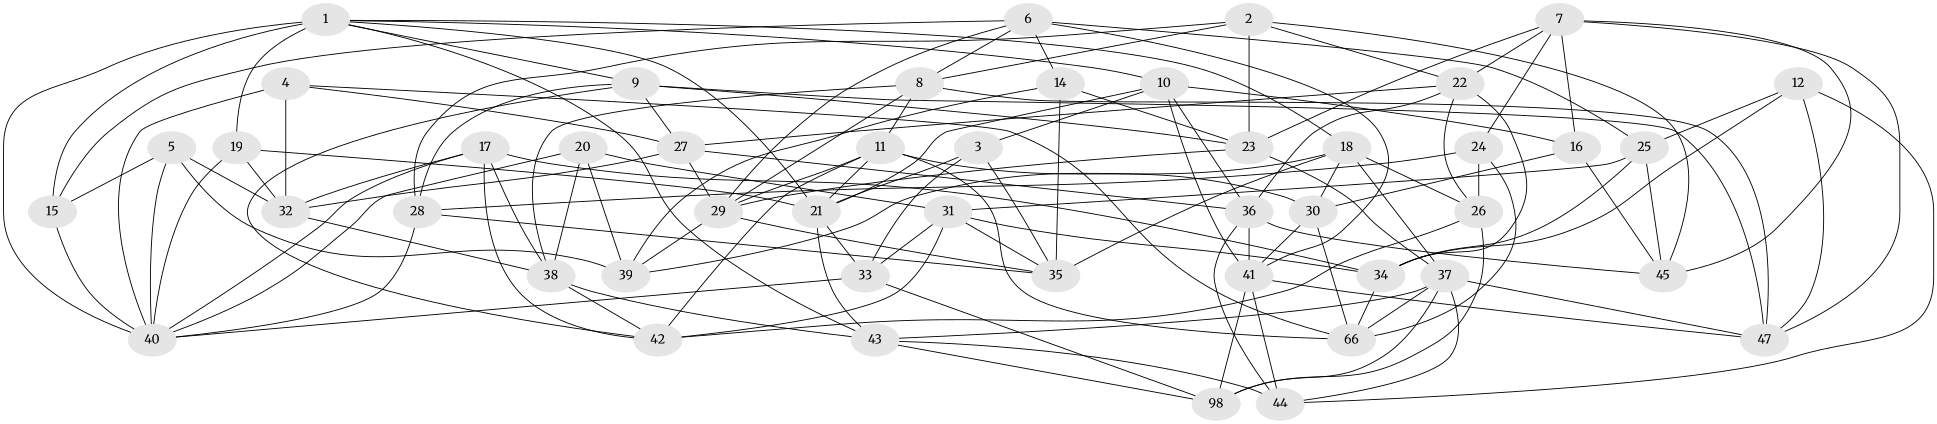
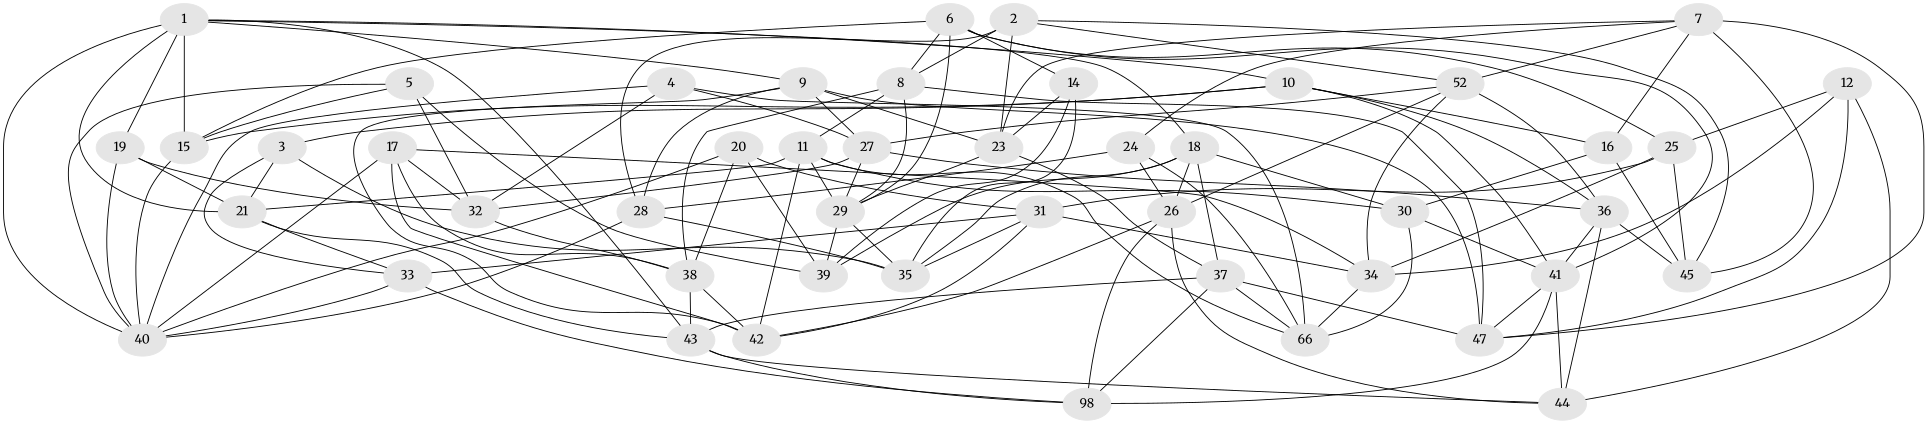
(1460, 84) -> (1460, 84)
(947, 132) -> (735, 106)
(1412, 377) -> (1318, 372)
